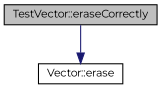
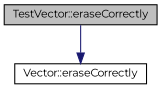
(81, 74) -> (81, 74)
